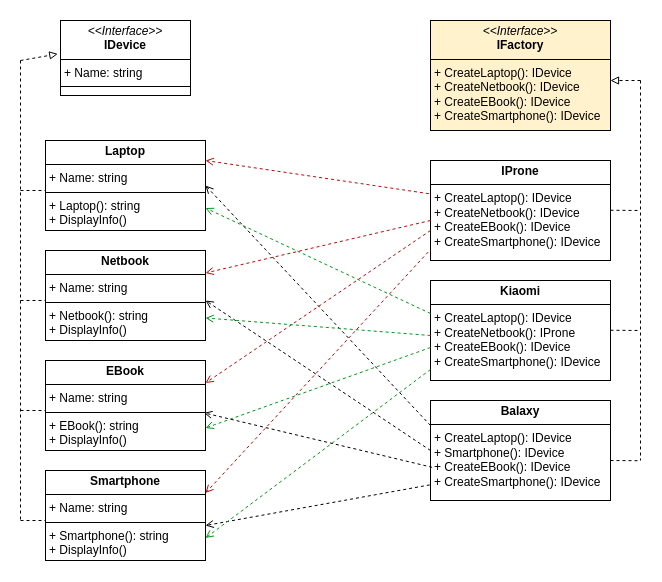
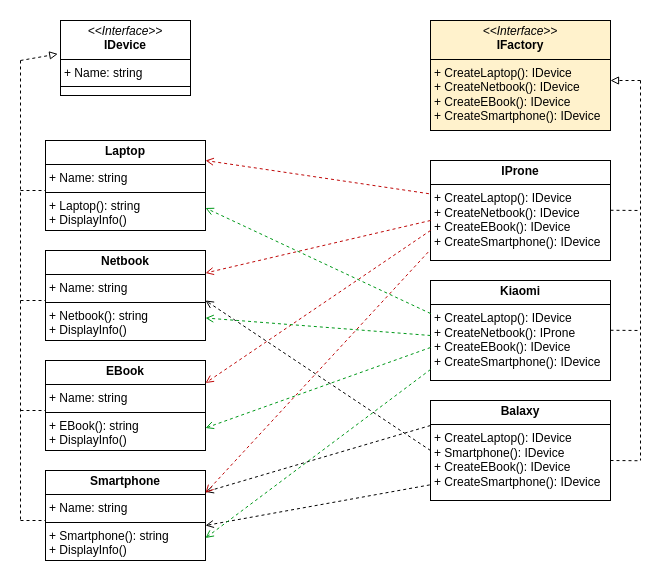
(320, 308) -> (371, 443)
(319, 440) -> none
